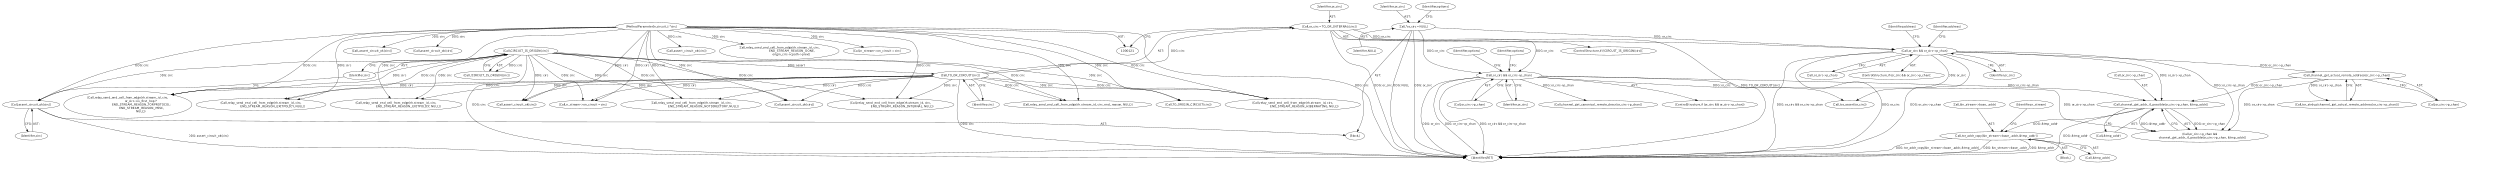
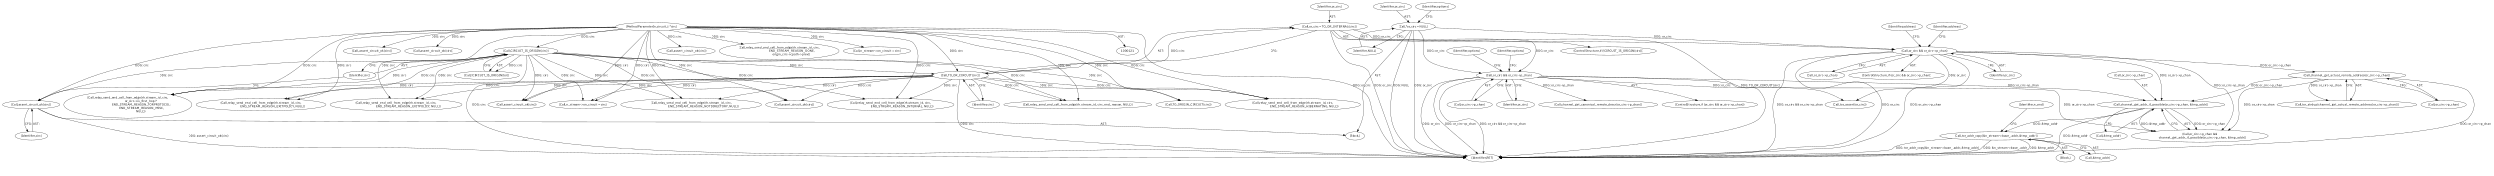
(1210, 29) -> (1153, 61)
none -> (829, 30)
none -> (580, 35)
none -> (1393, 38)
(796, 65) -> (796, 65)
(487, 75) -> (487, 75)
(1362, 85) -> (1362, 85)
(1974, 105) -> none
(2031, 105) -> (2031, 105)
none -> (2068, 151)
